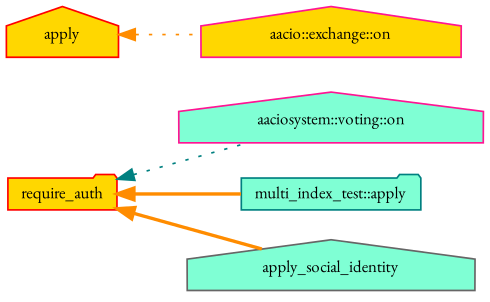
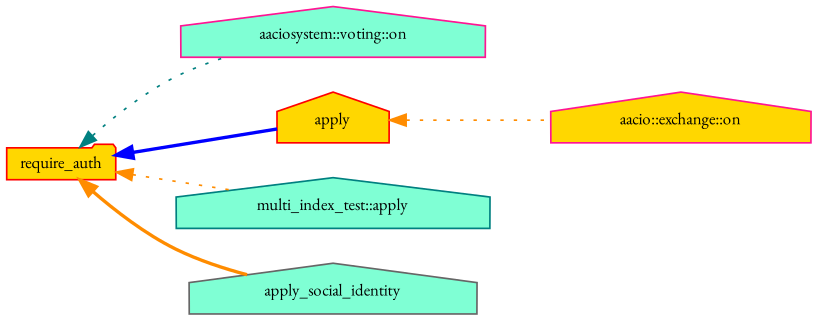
none -> (205, 141)
(188, 194) -> (182, 182)
(331, 194) -> (333, 206)
